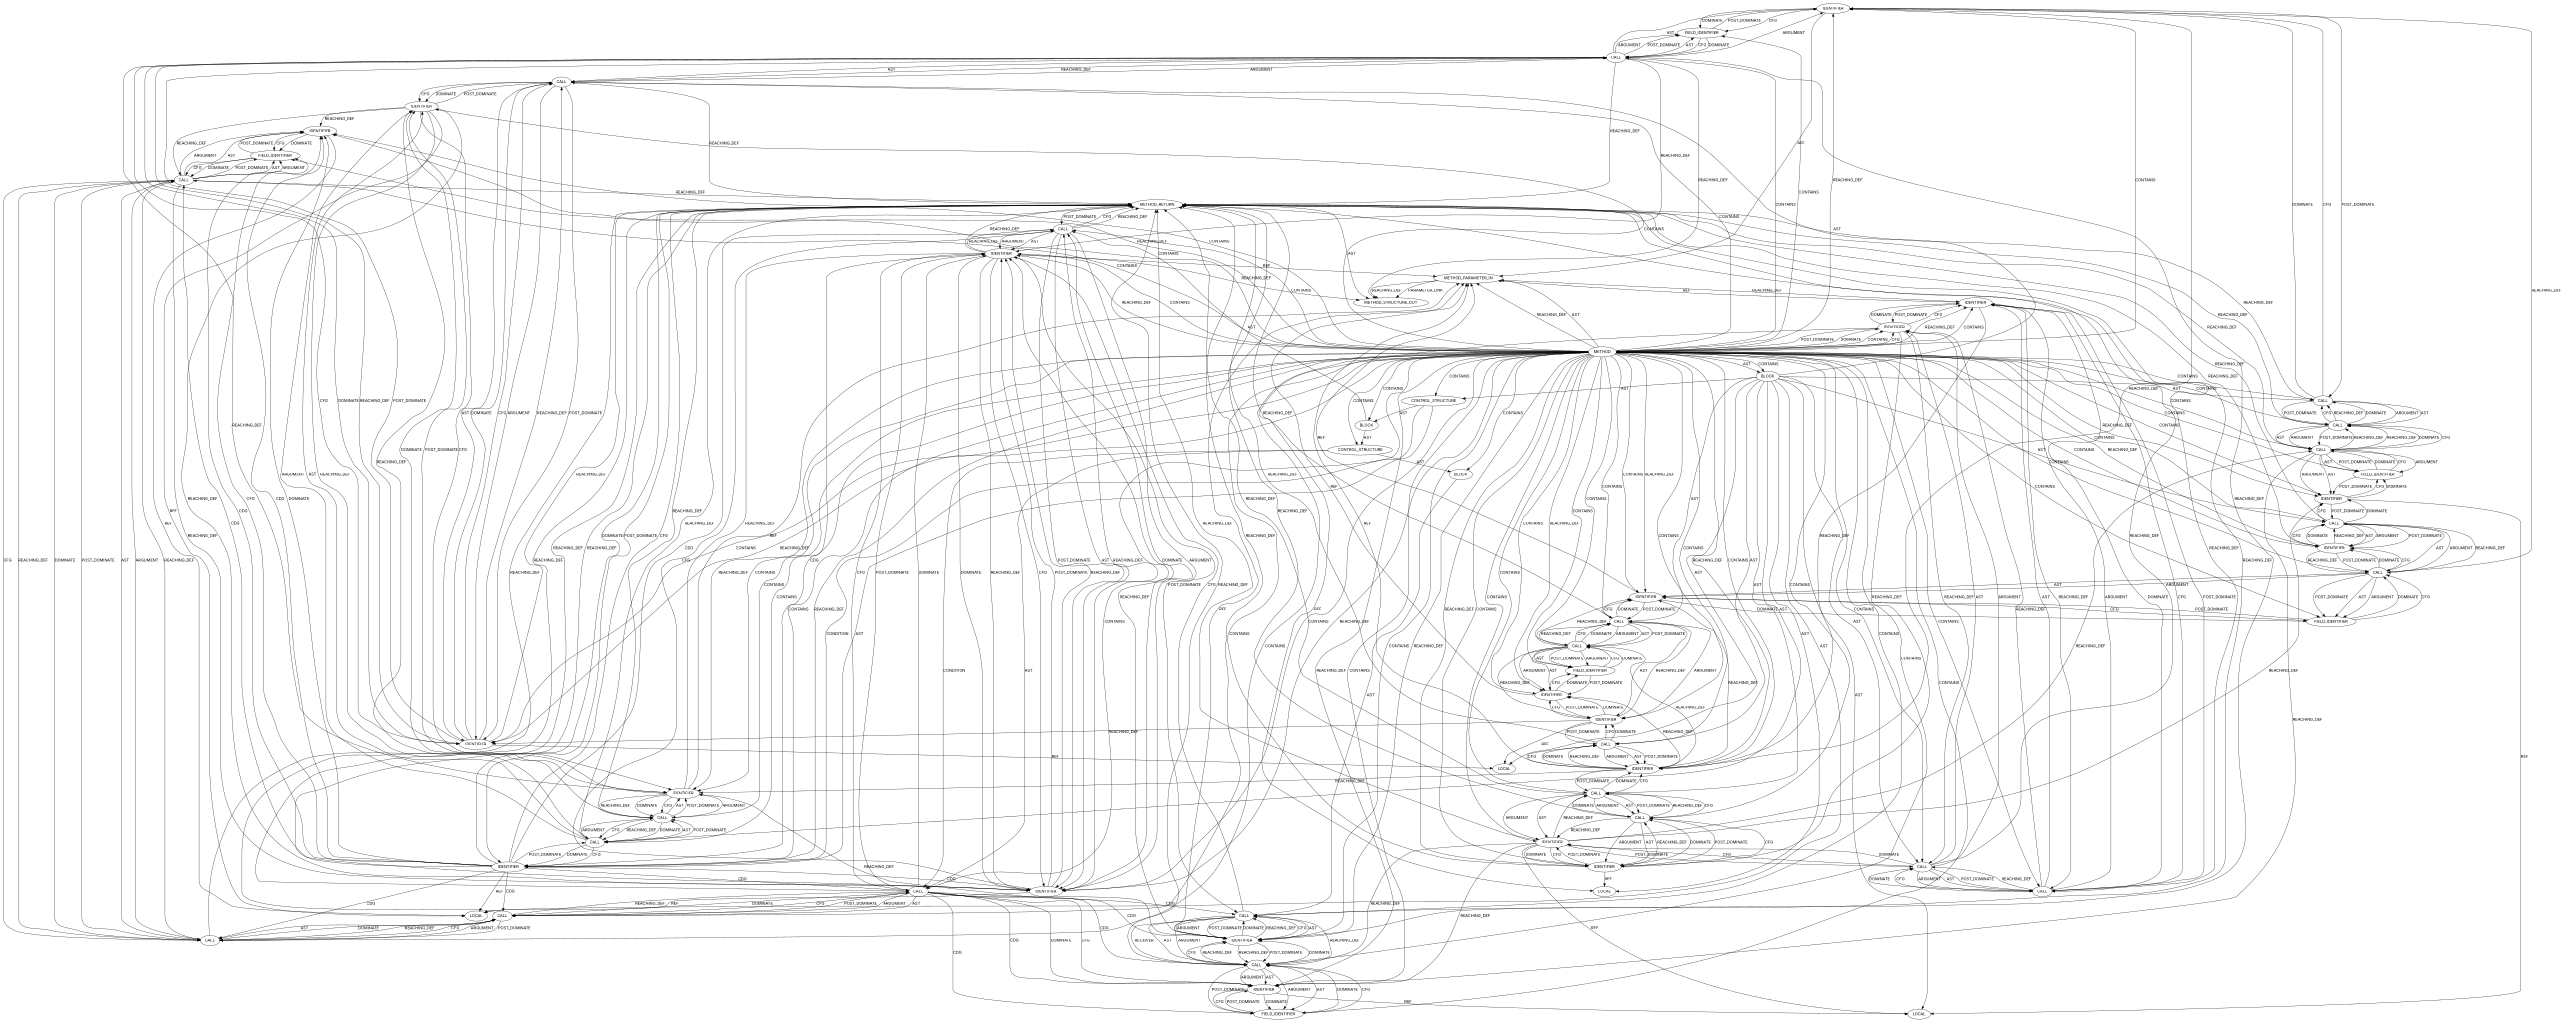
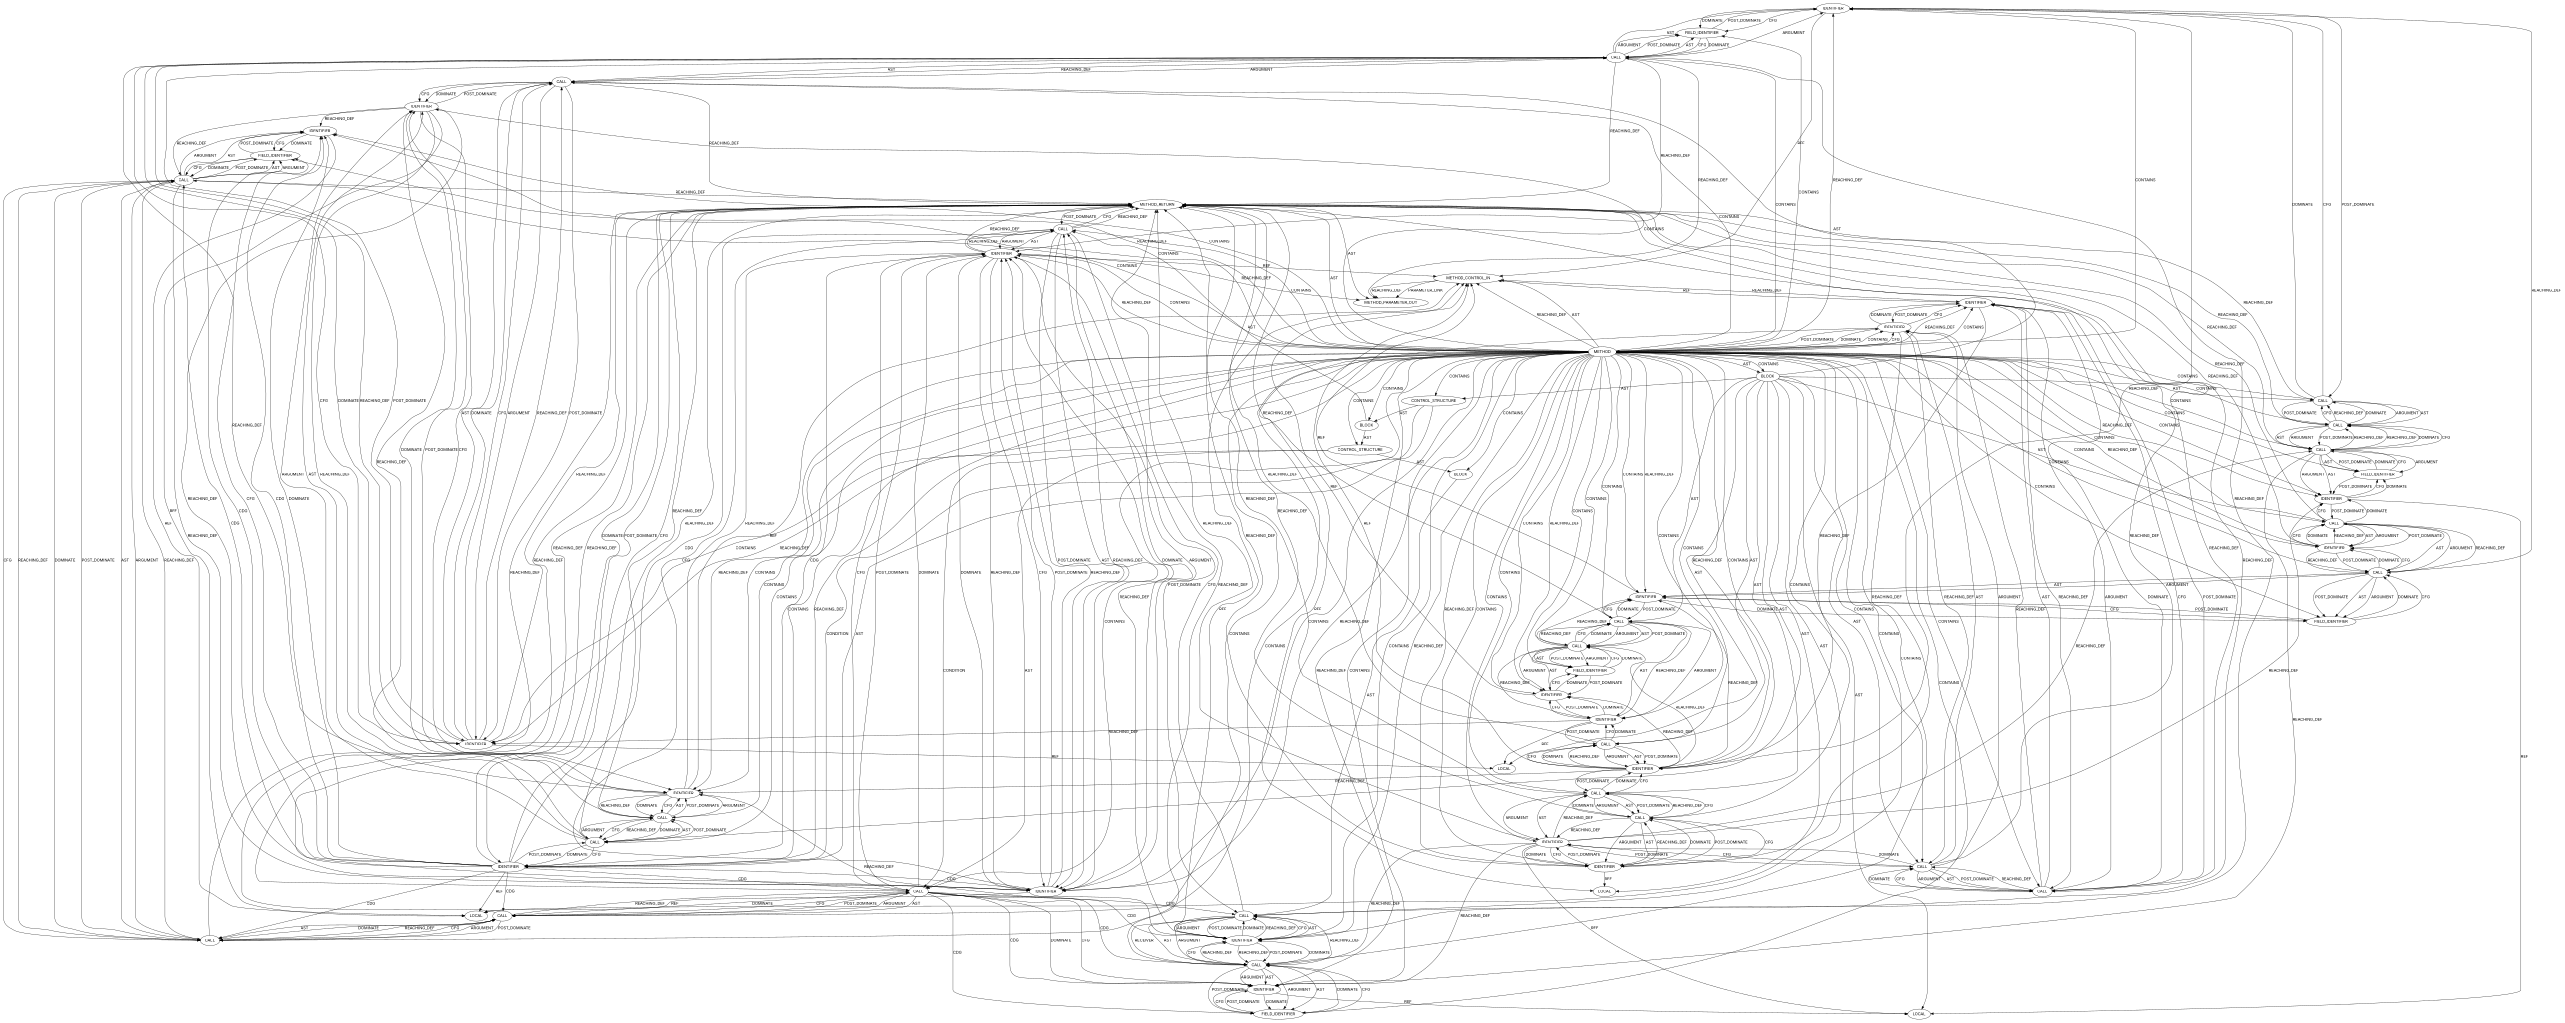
(1468, 278) -> (1468, 278)
(1391, 303) -> (1391, 303)
none -> (1344, 325)
